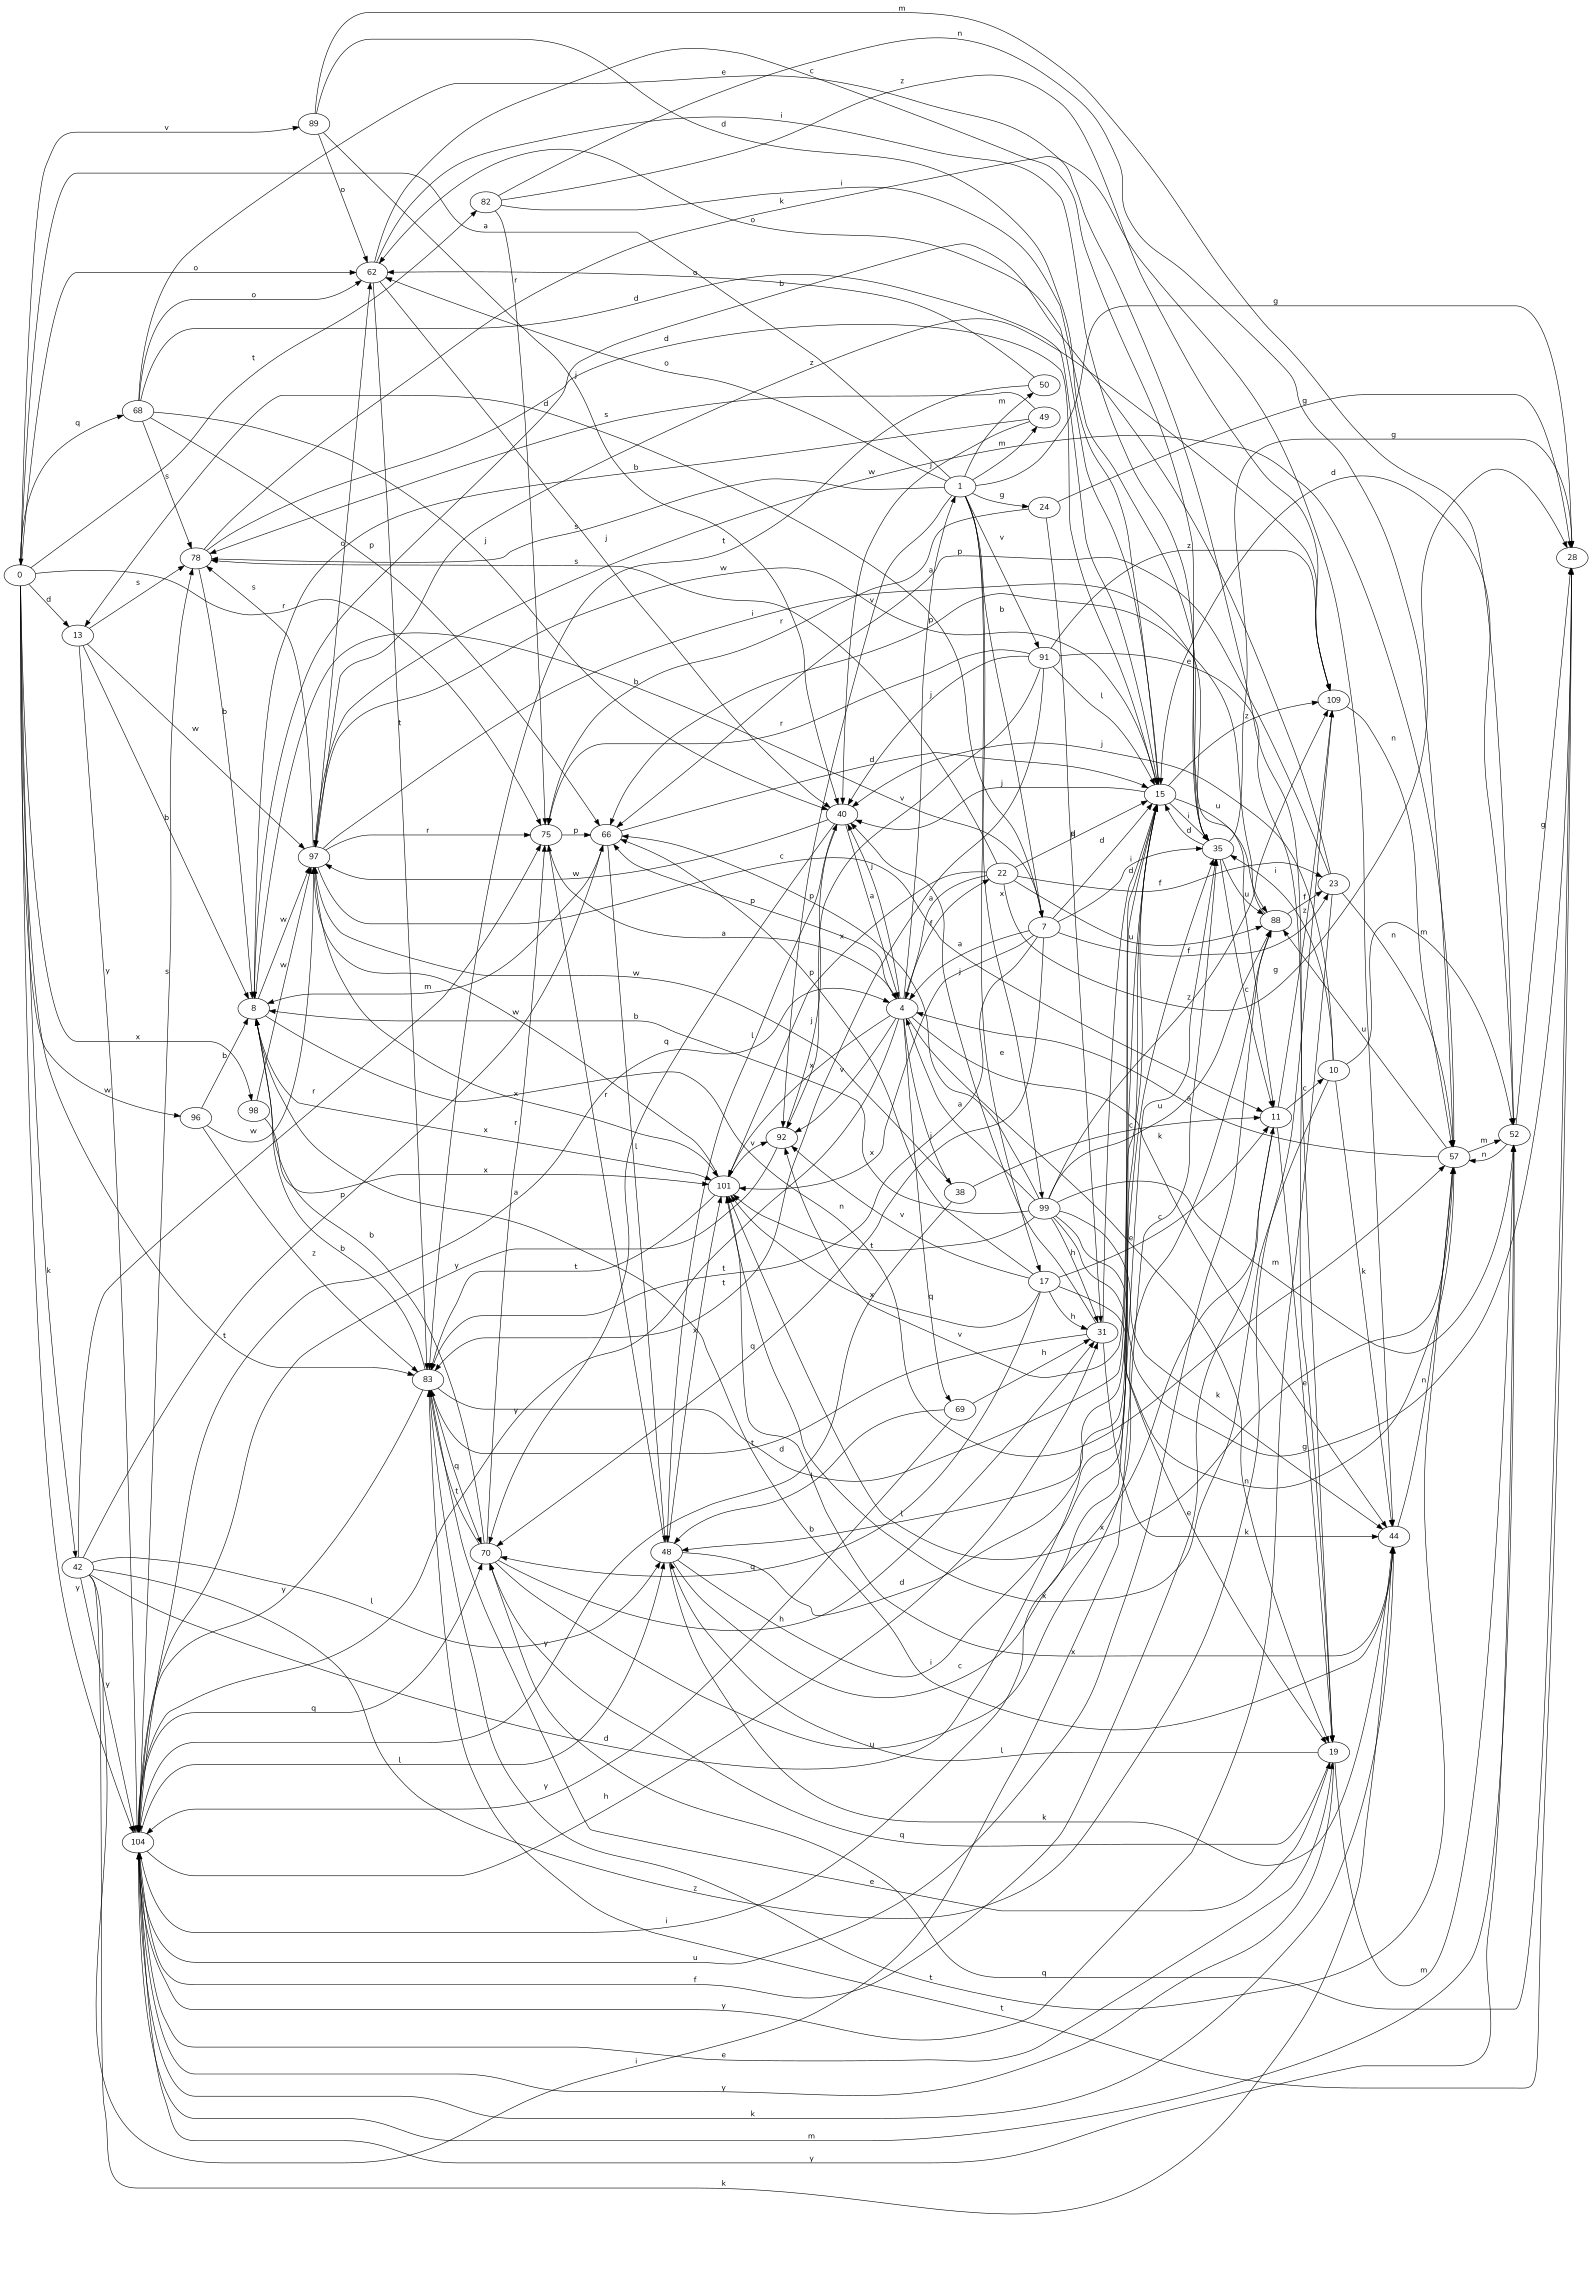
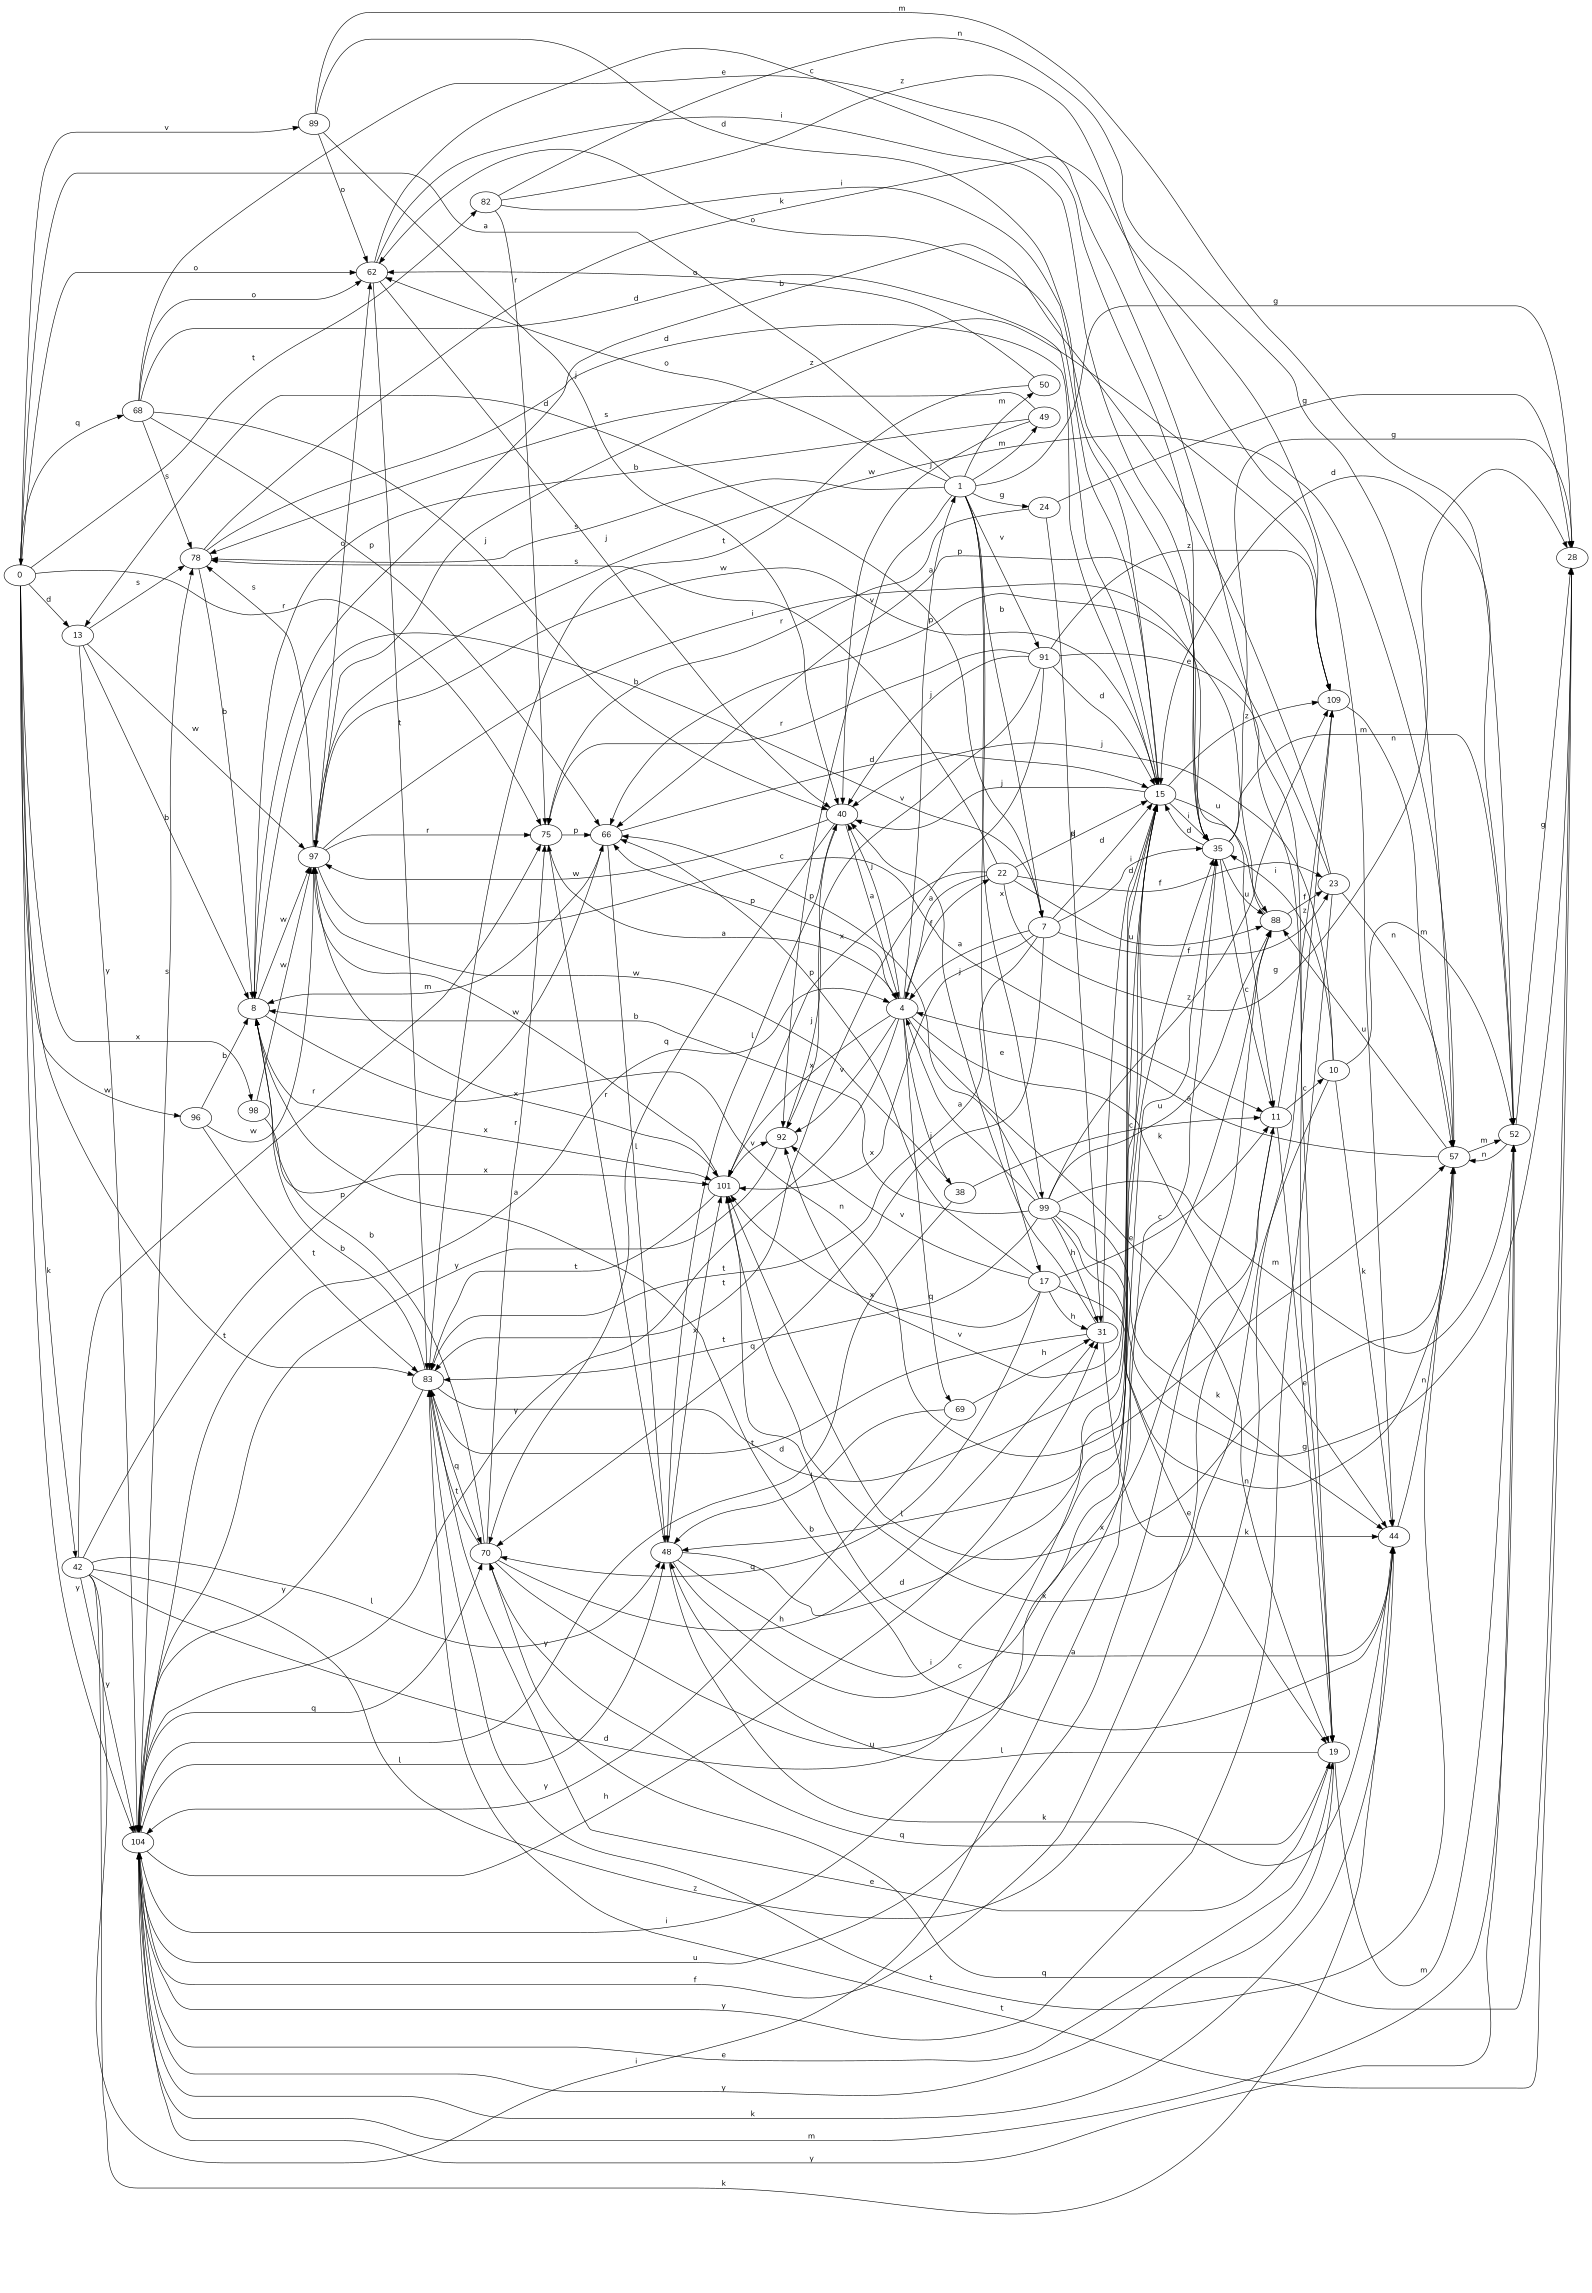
(1102, 696) -> (1102, 696)
none -> (1479, 780)
(884, 1250) -> (729, 1346)
(314, 1253) -> (314, 1253)
(1073, 1652) -> (1073, 1652)
